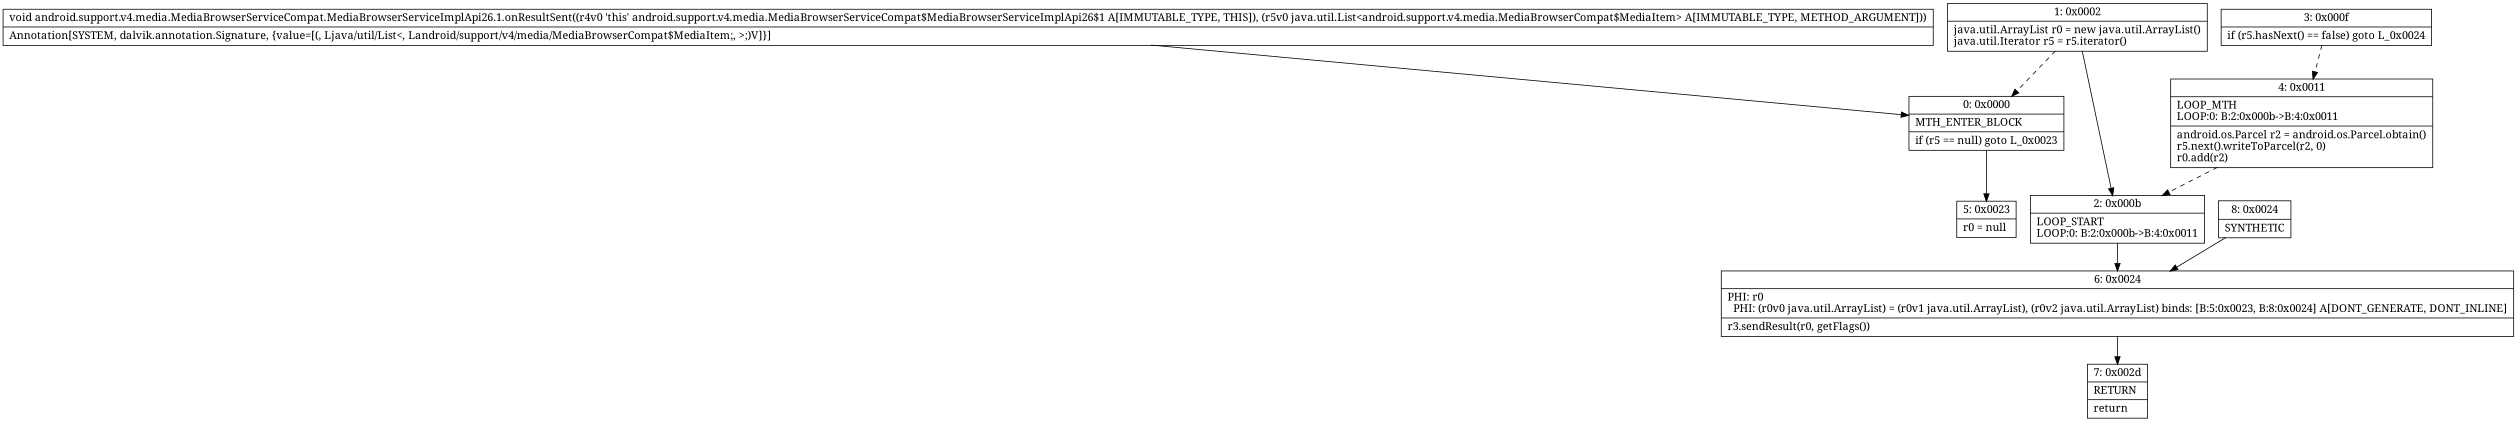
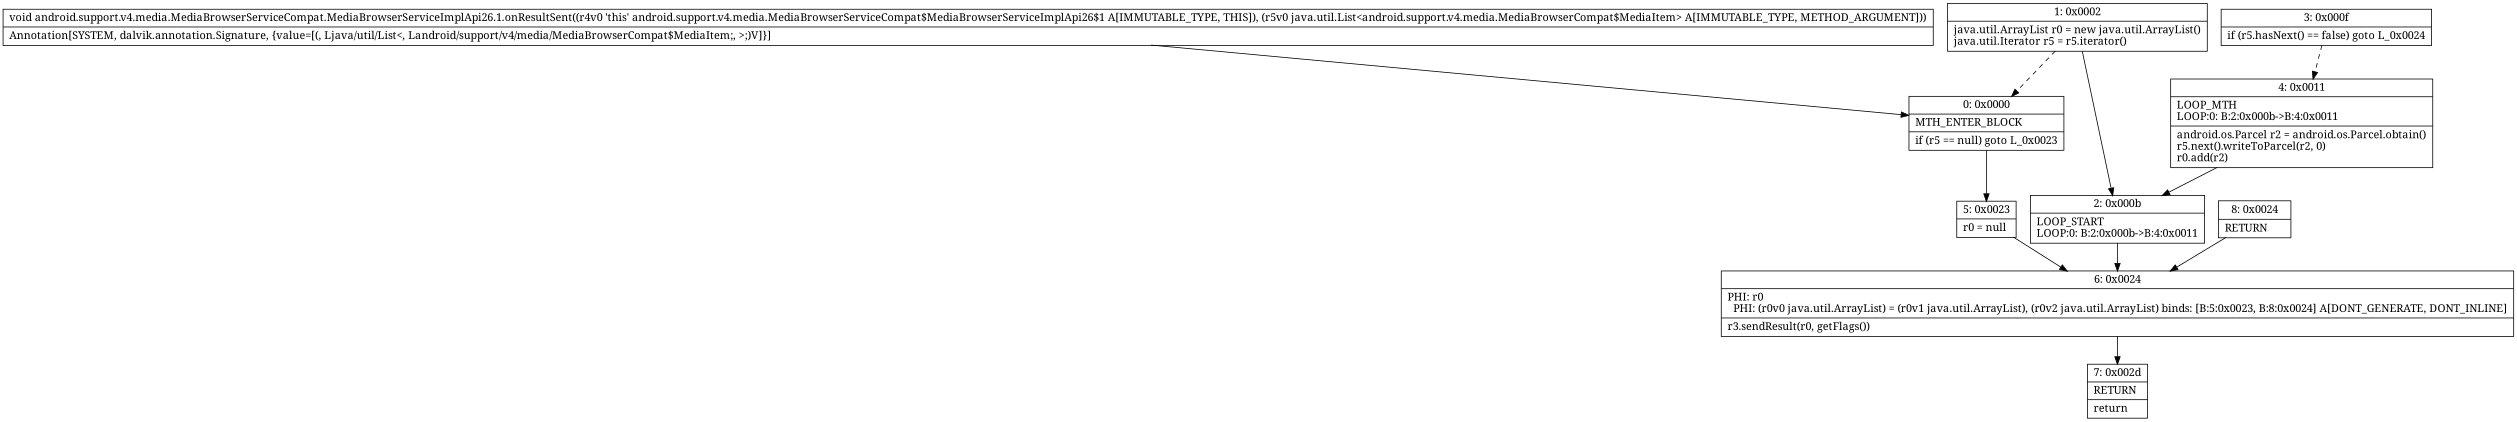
(2193, 180) -> (2193, 180)
(2255, 228) -> (2246, 228)
none -> (2037, 252)
